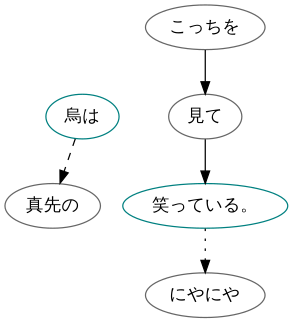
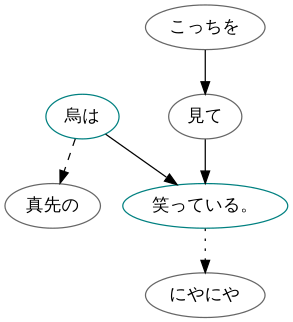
none -> (136, 156)
